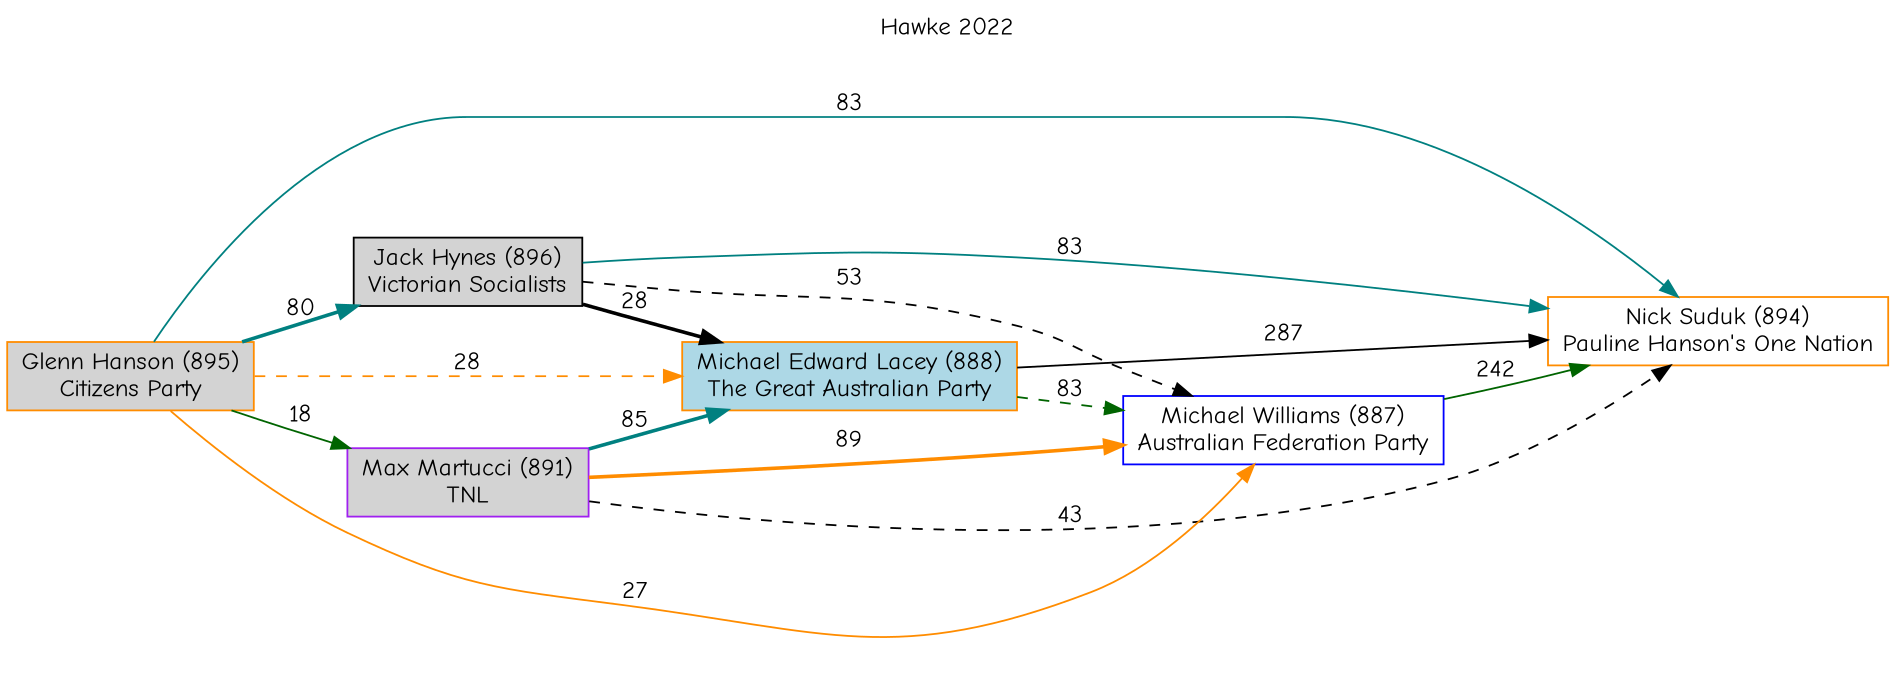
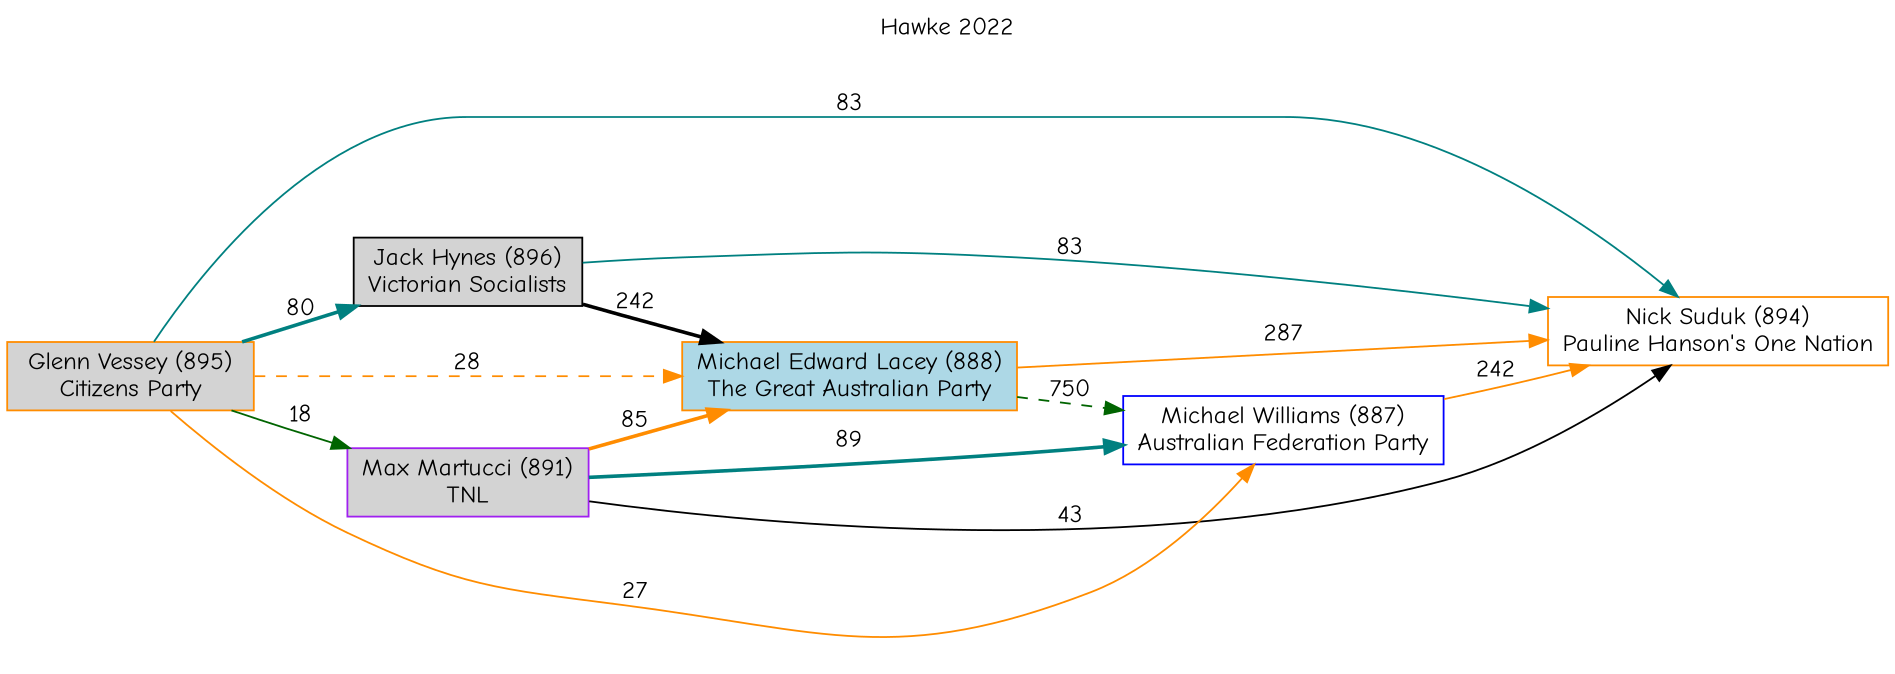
(635, 301) -> (635, 301)
(886, 302) -> none
(1273, 354) -> (1273, 354)
(130, 376) -> (130, 376)
(1508, 385) -> (1508, 385)
(1070, 390) -> (1070, 390)
(649, 432) -> (649, 432)
(847, 464) -> (847, 464)
(1136, 526) -> (1136, 526)
